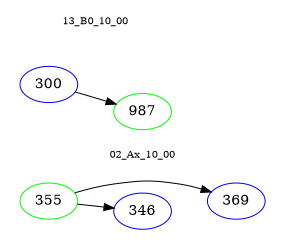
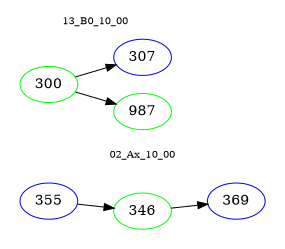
none -> (143, 57)
(49, 84) -> (49, 84)
(138, 181) -> (184, 207)
(49, 201) -> (49, 201)
(143, 211) -> (143, 211)
